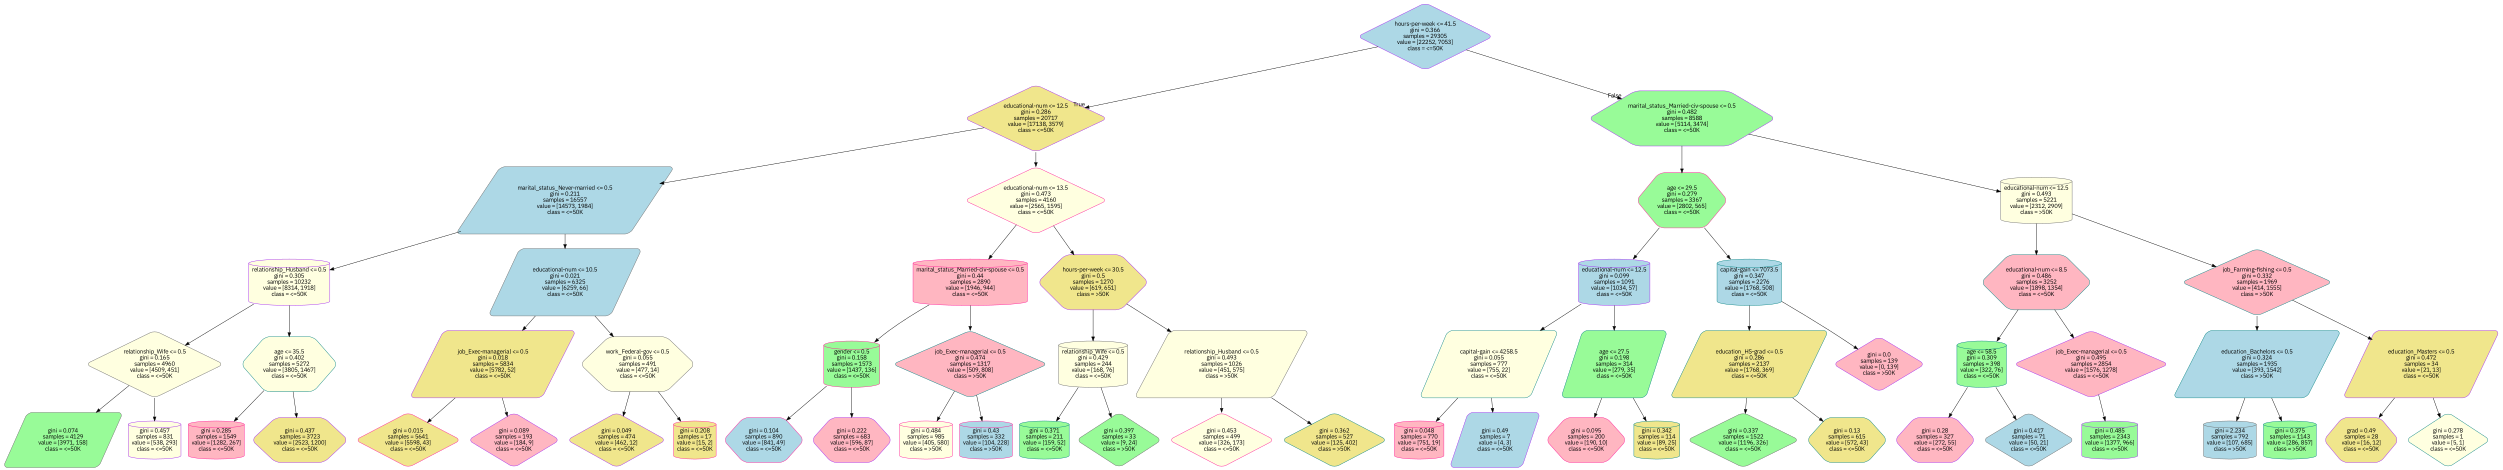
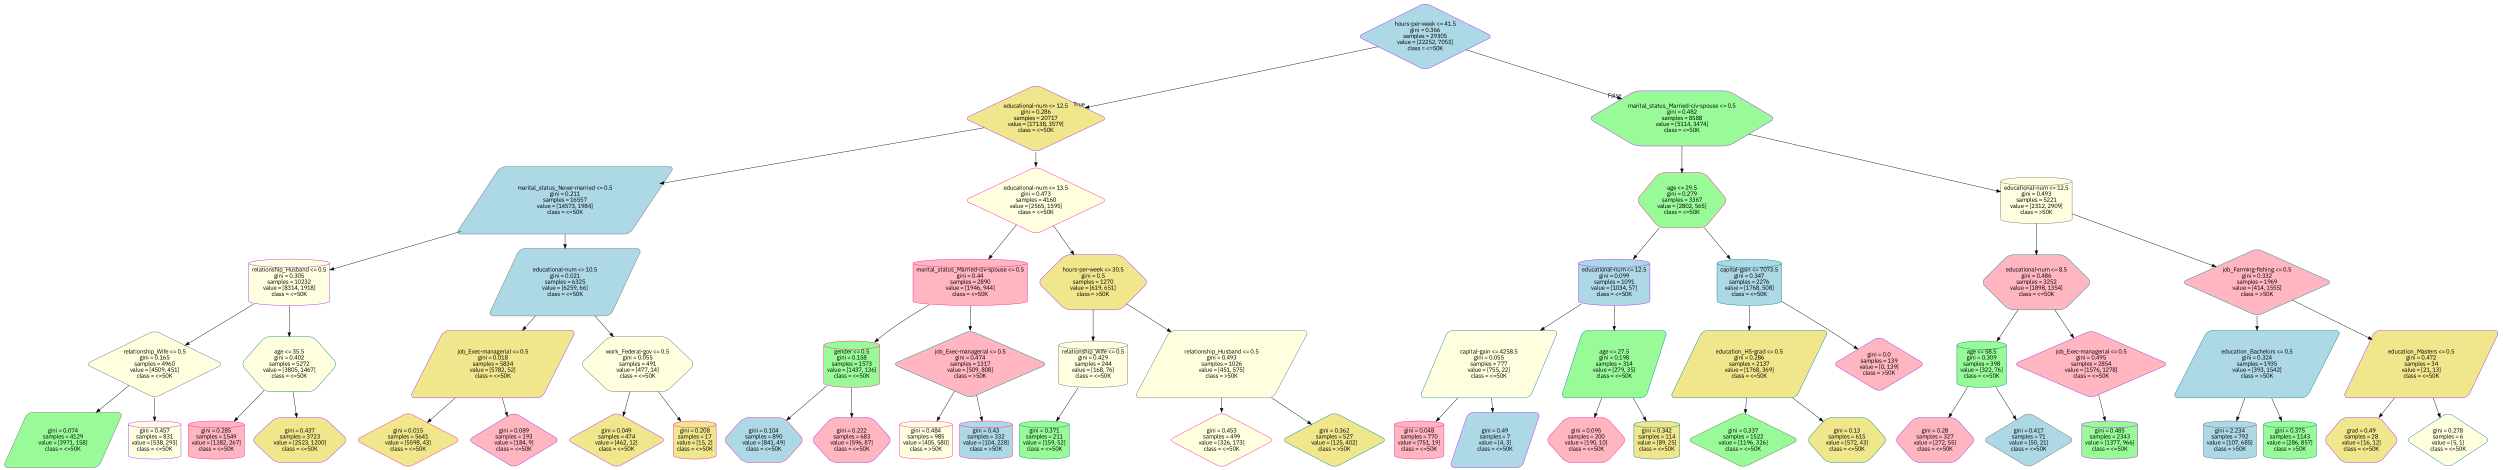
(1119, 440) -> none
(2448, 440) -> (2448, 440)
